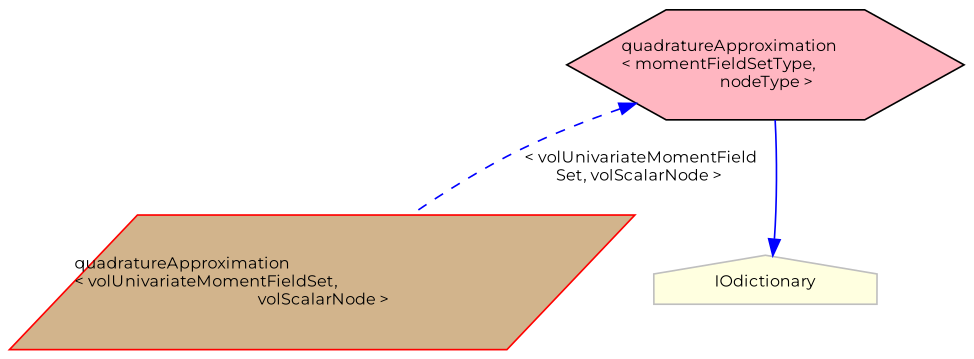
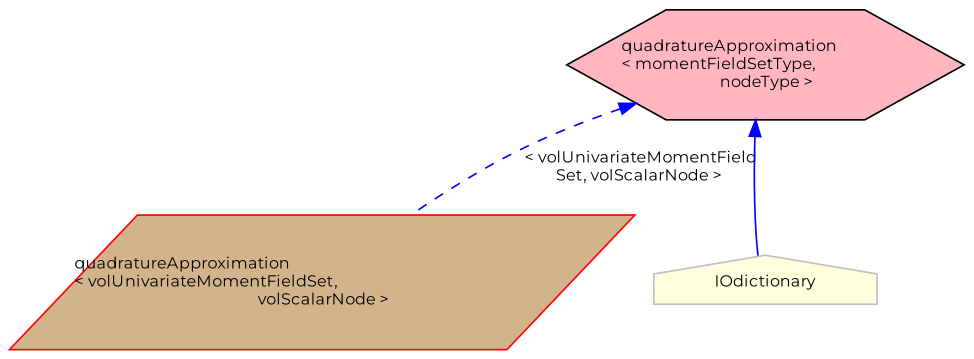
(776, 179) -> (755, 196)
